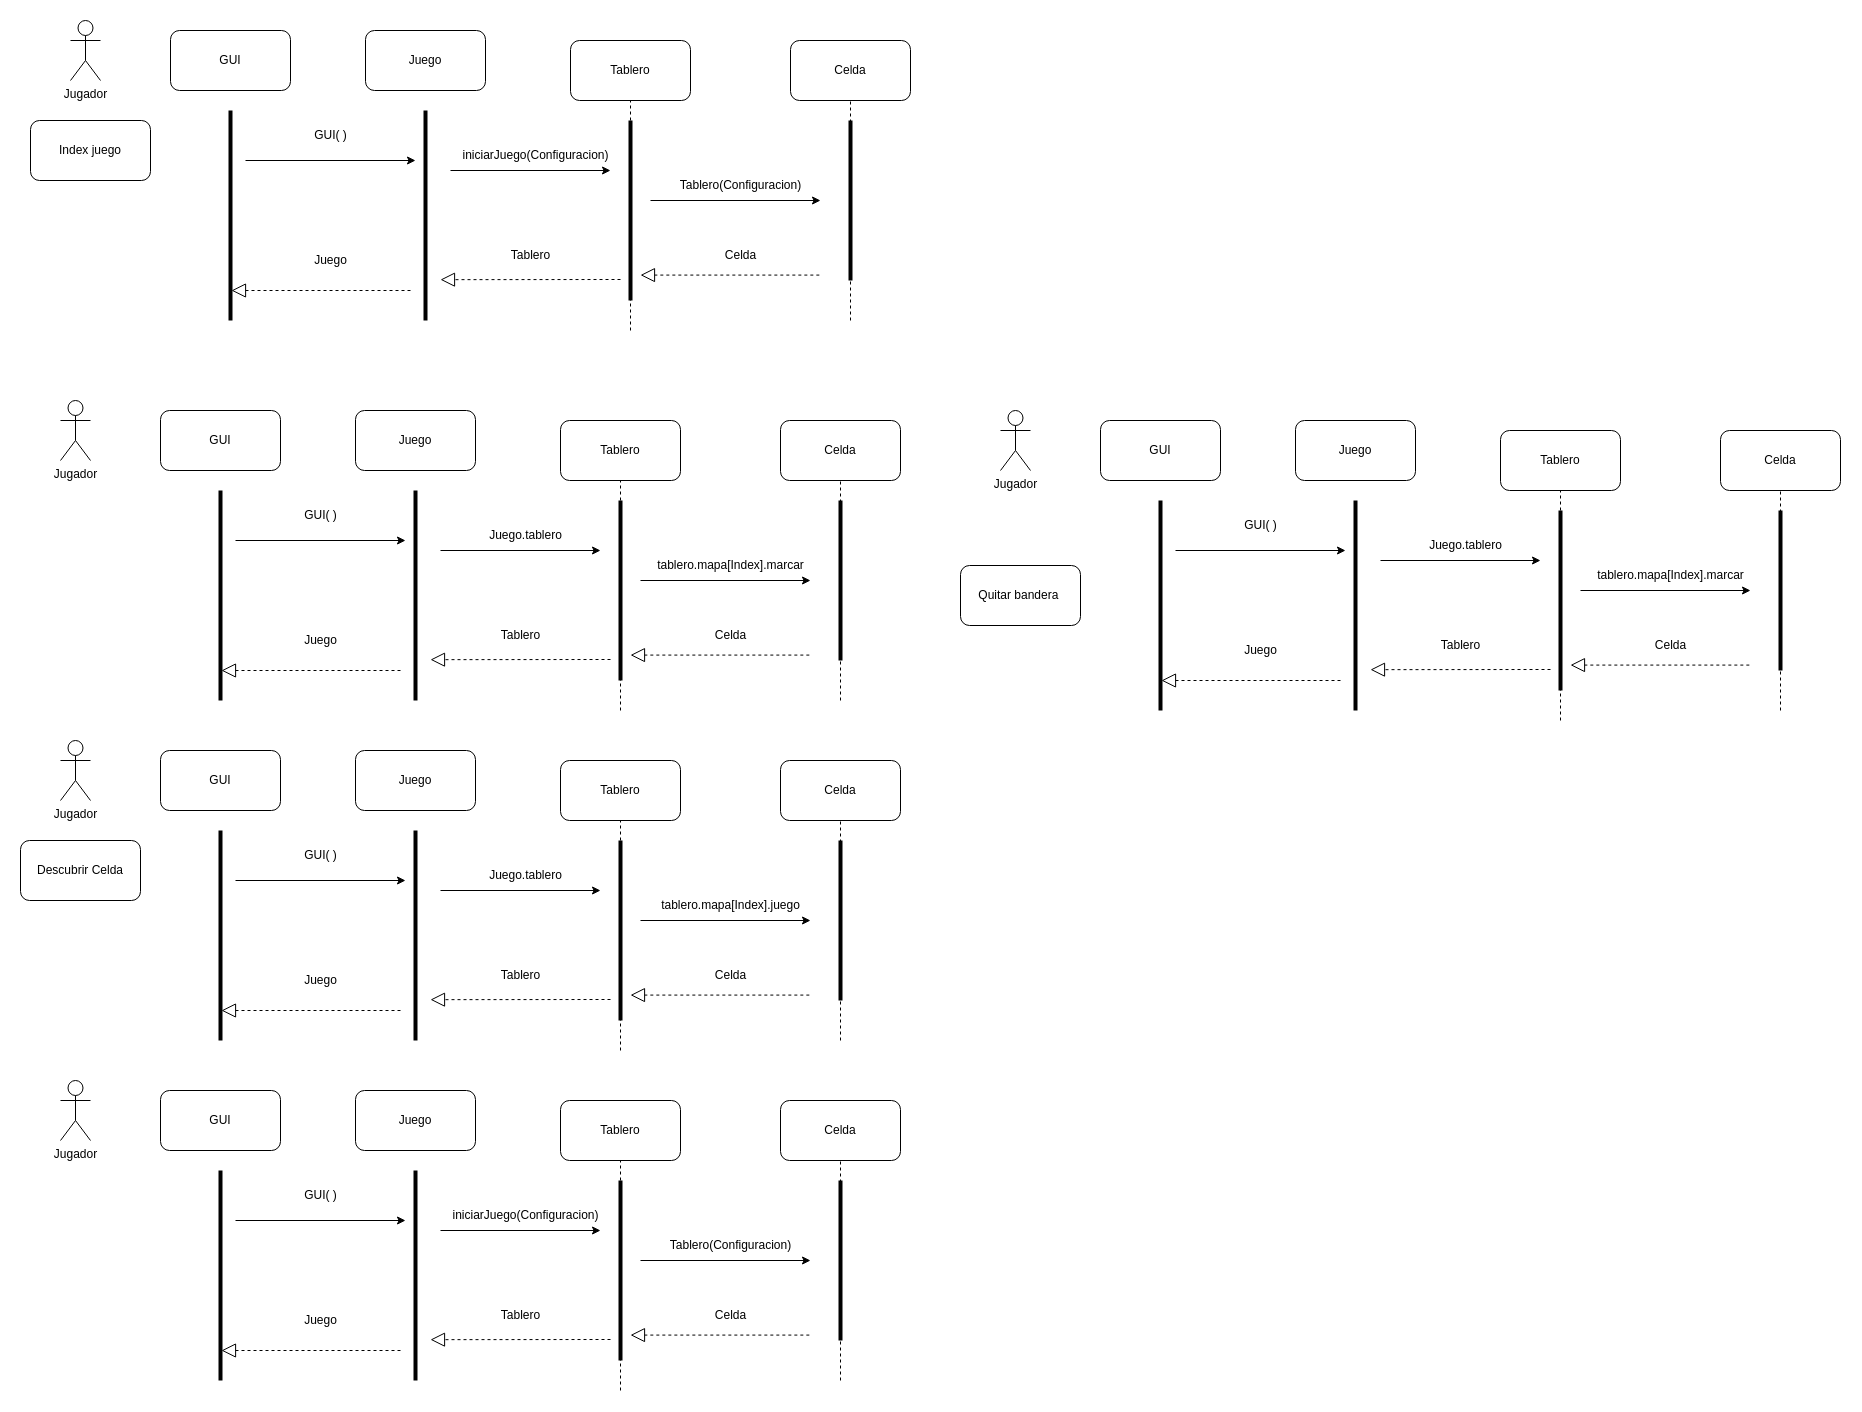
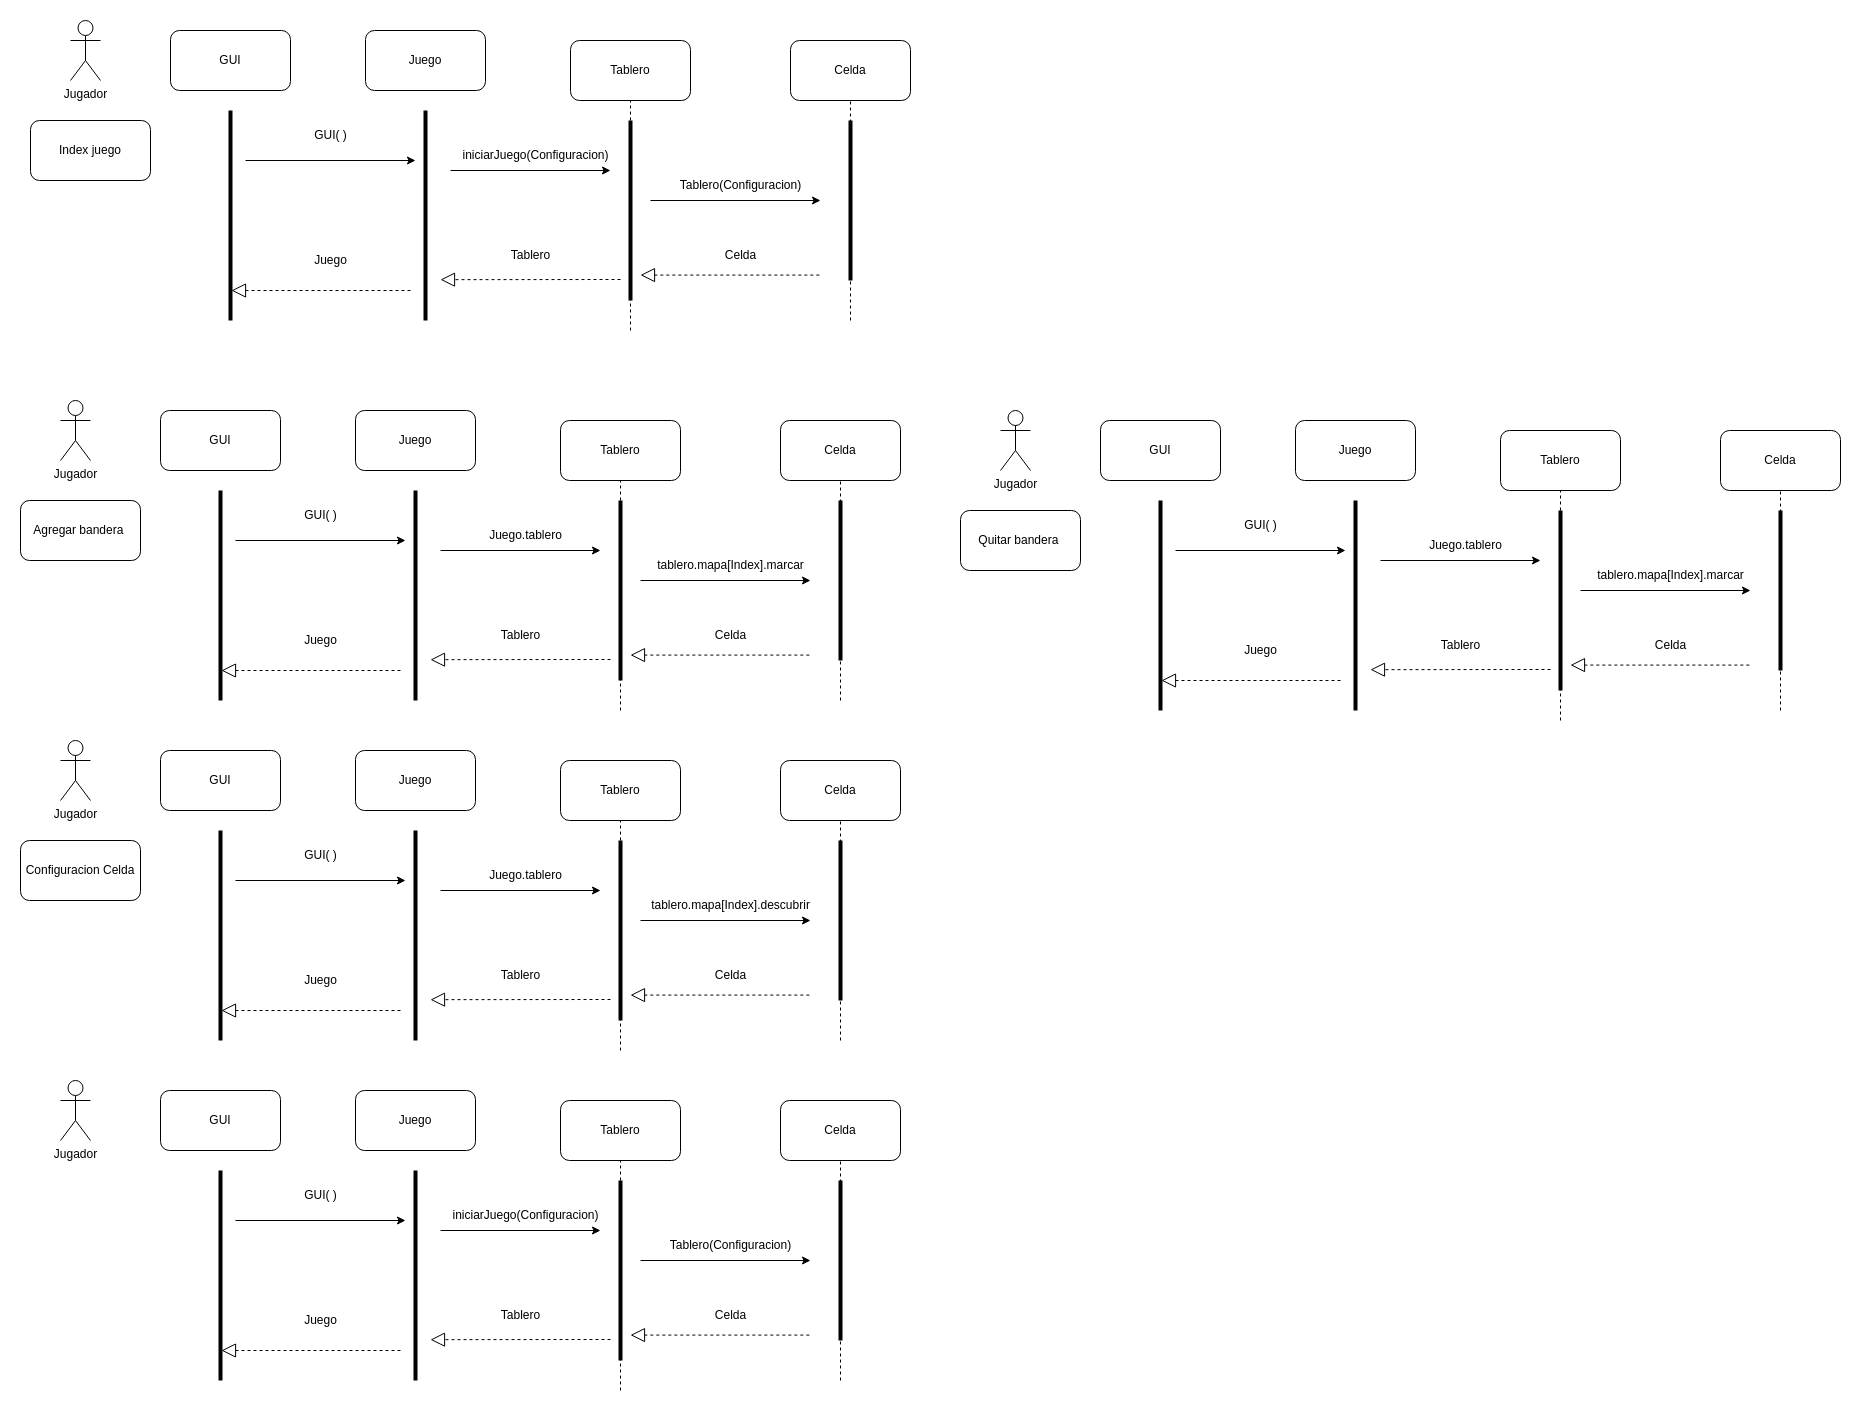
none -> (81, 531)
(1021, 596) -> (1021, 541)
(81, 871) -> (81, 871)
(731, 906) -> (731, 906)
